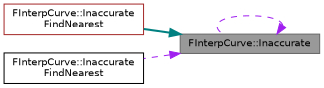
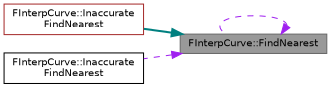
(250, 44) -> (253, 44)
